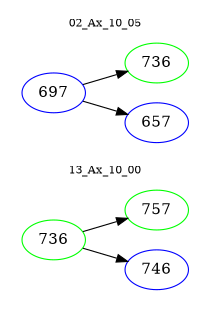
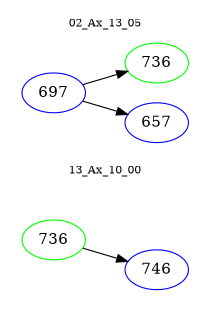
(105, 24) -> (105, 24)
(157, 210) -> none
